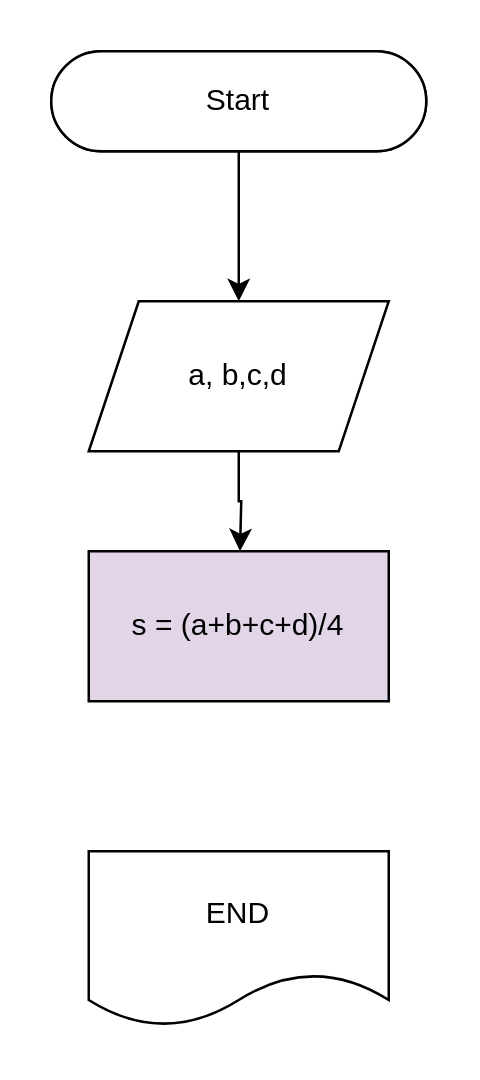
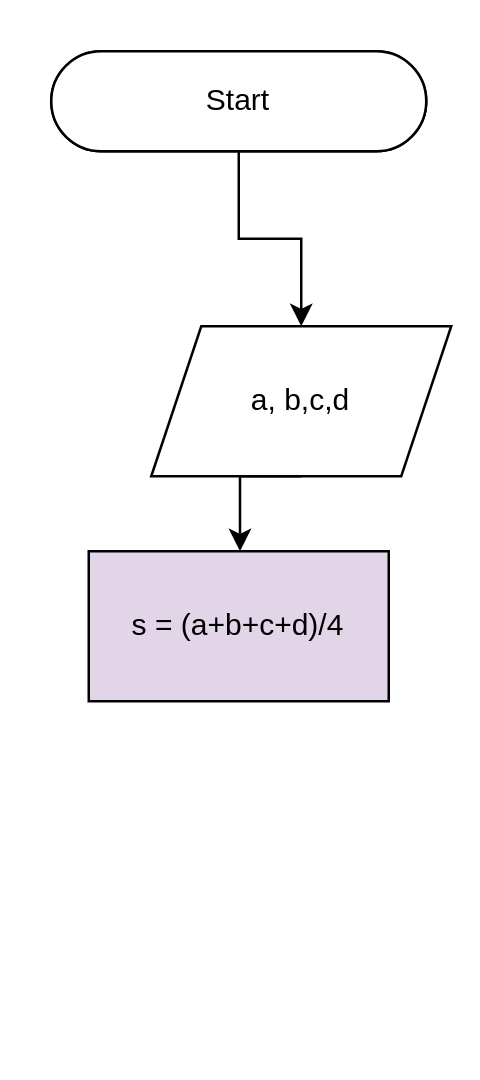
(239, 376) -> (301, 401)
(239, 939) -> none
